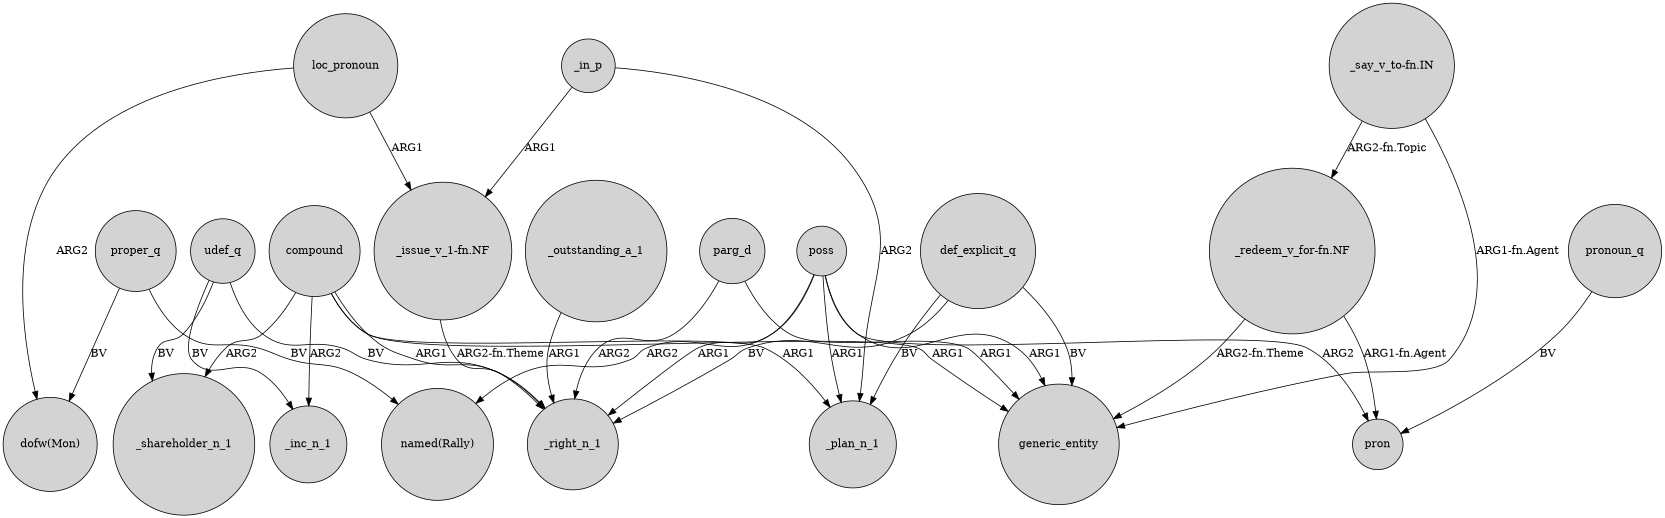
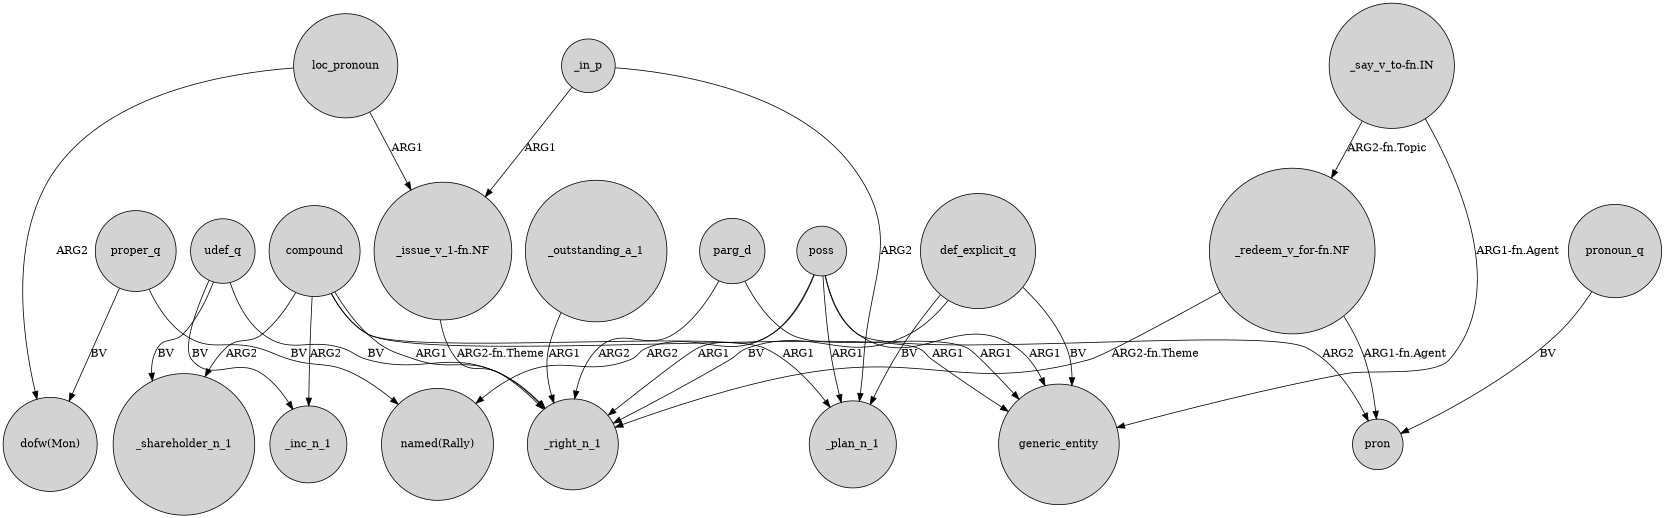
(1188, 374) -> (926, 369)
